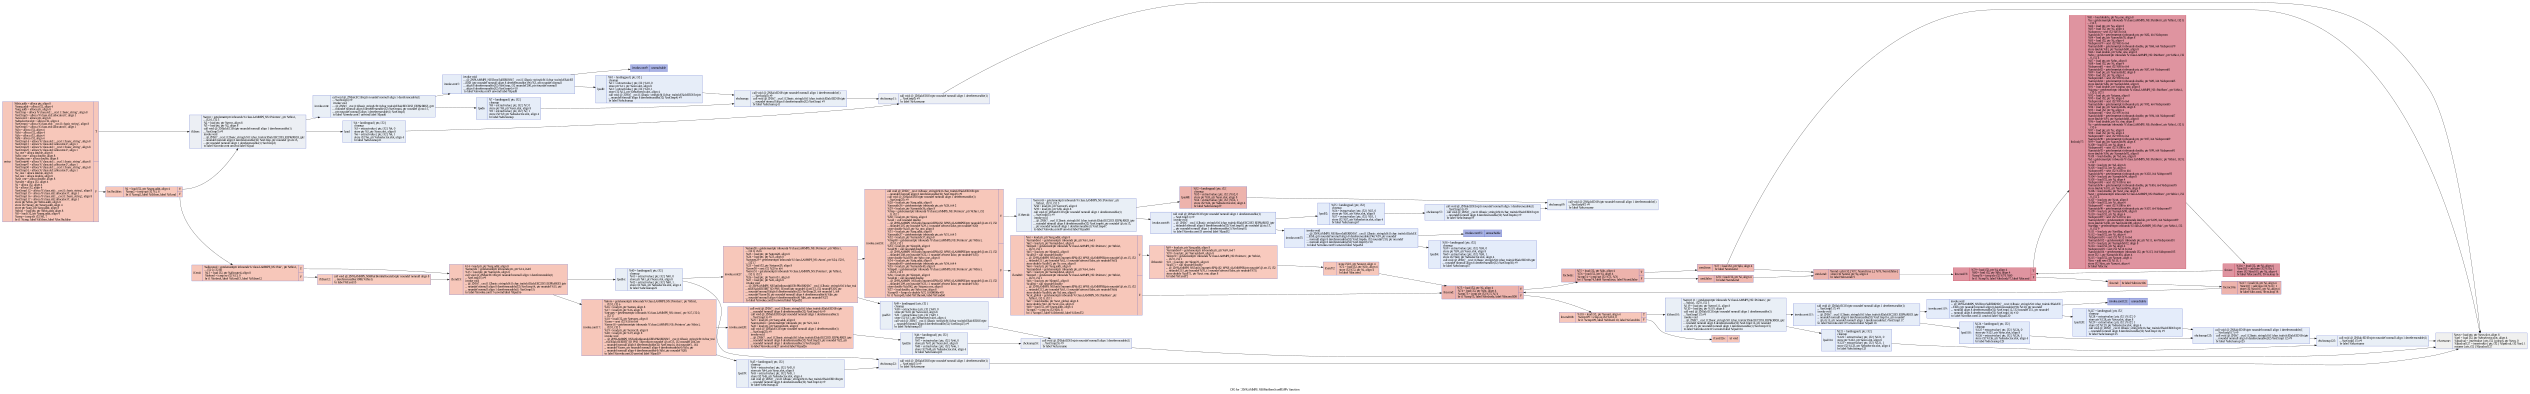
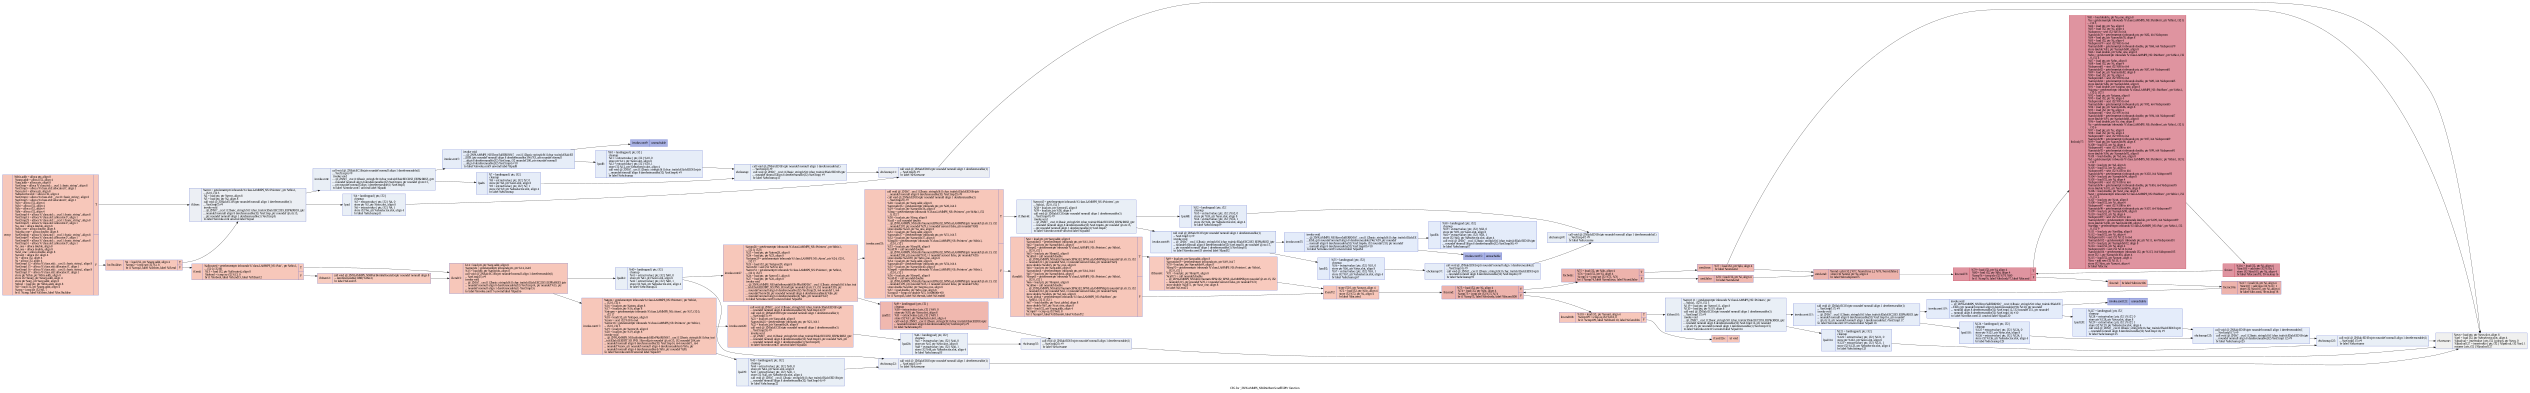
(1213, 197) -> (1213, 216)
(1842, 277) -> (1845, 277)
(1291, 295) -> (1232, 296)
(934, 315) -> (934, 316)
